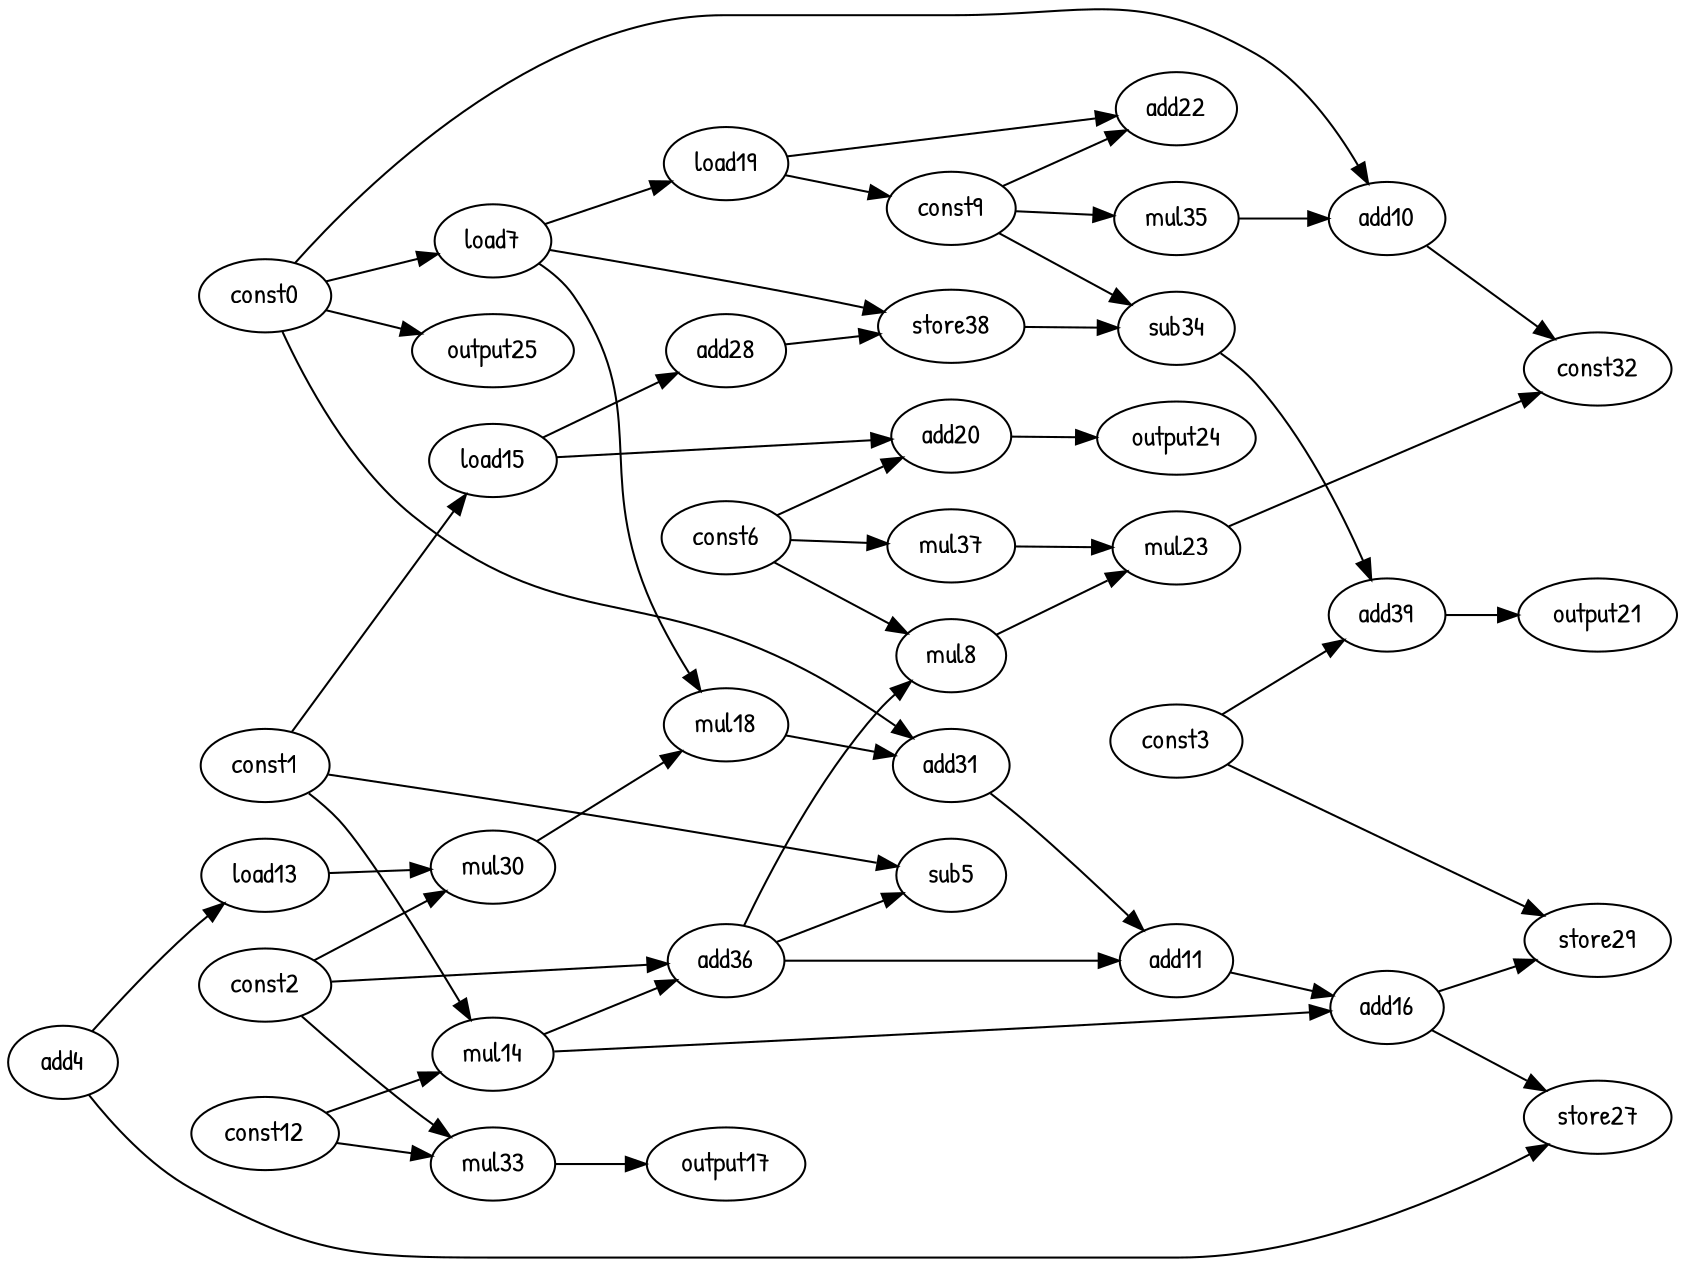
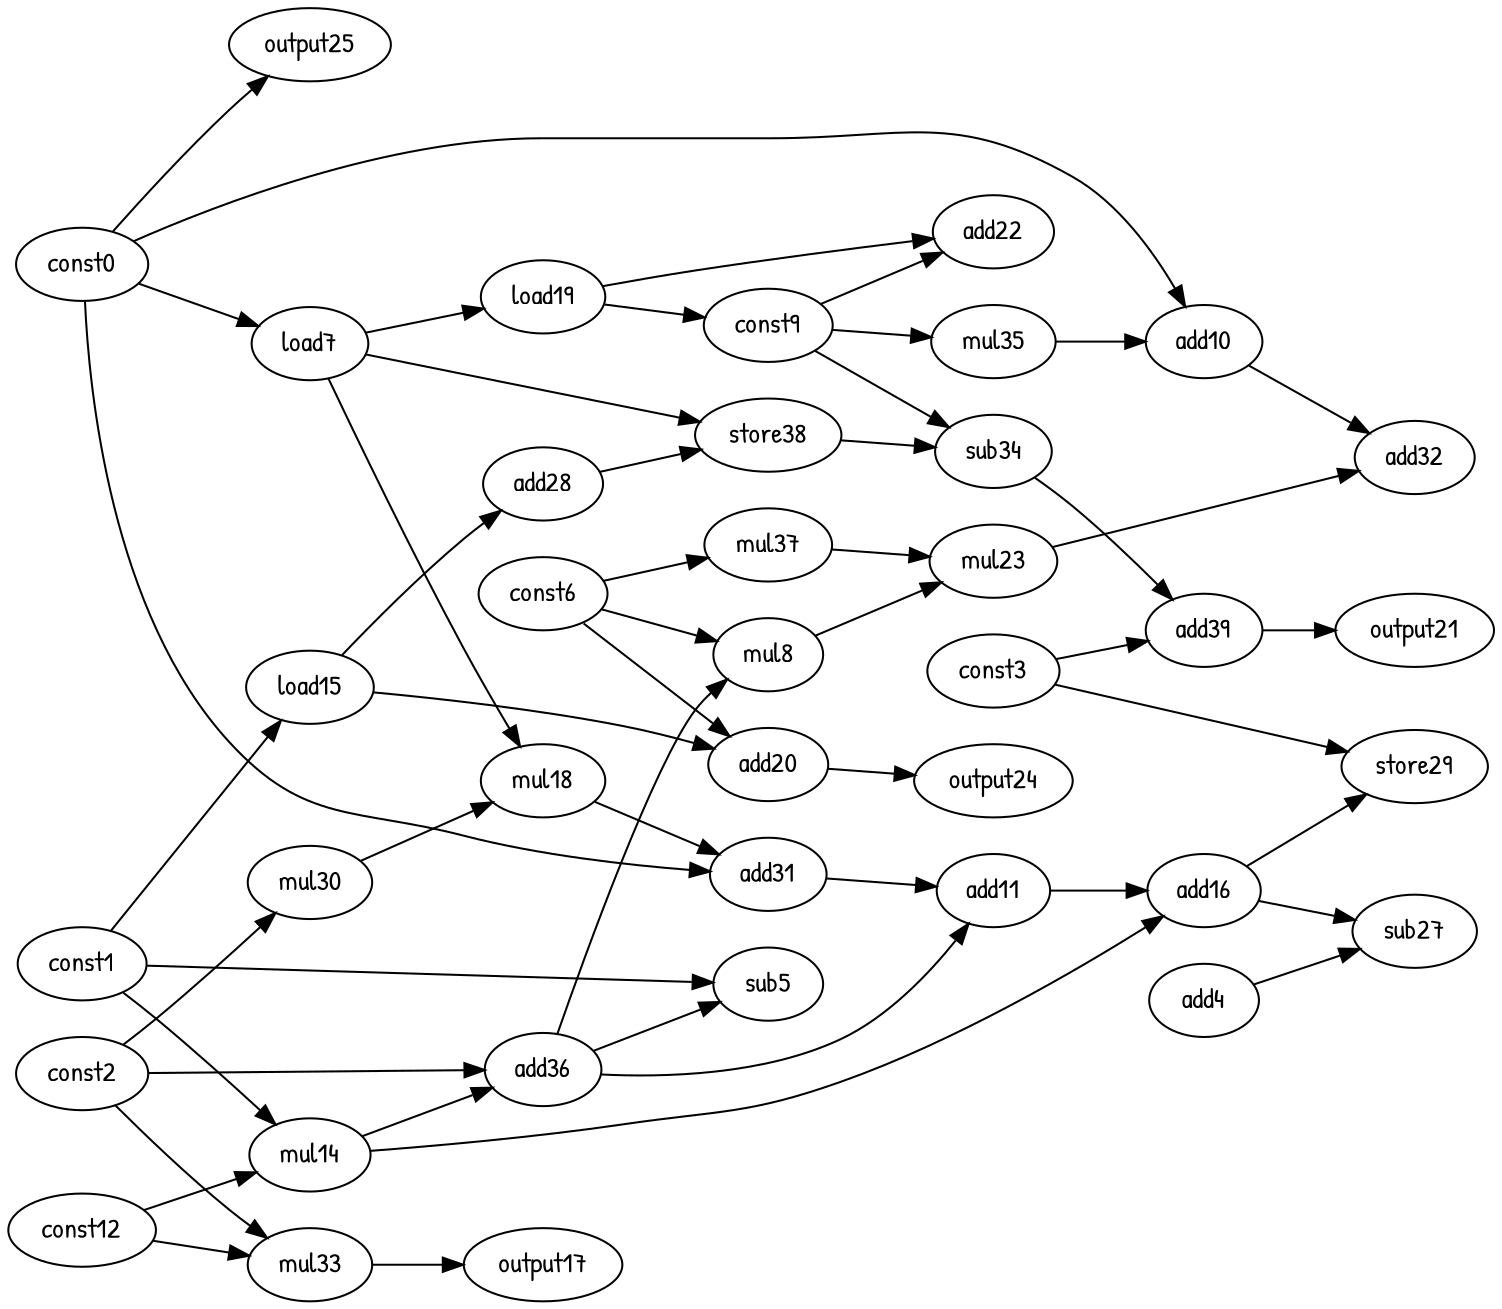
(1598, 369) -> (1415, 458)
(265, 875) -> none
(1598, 1117) -> (1415, 931)
